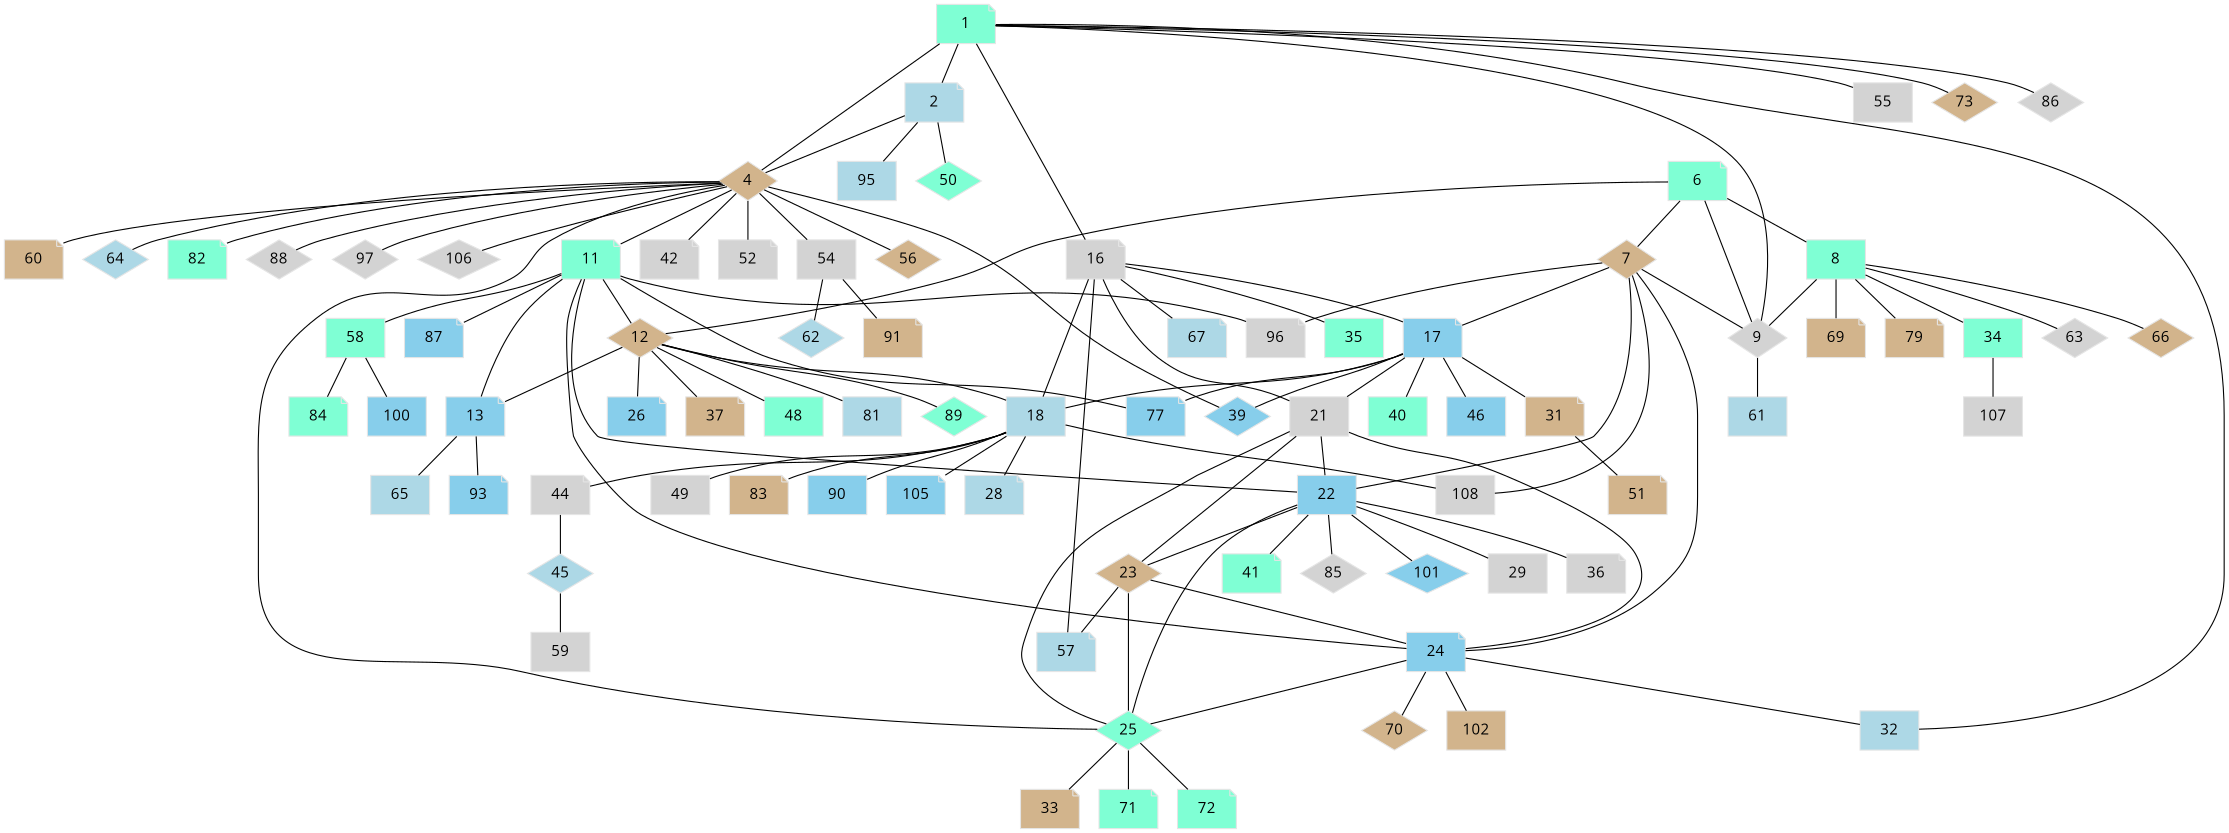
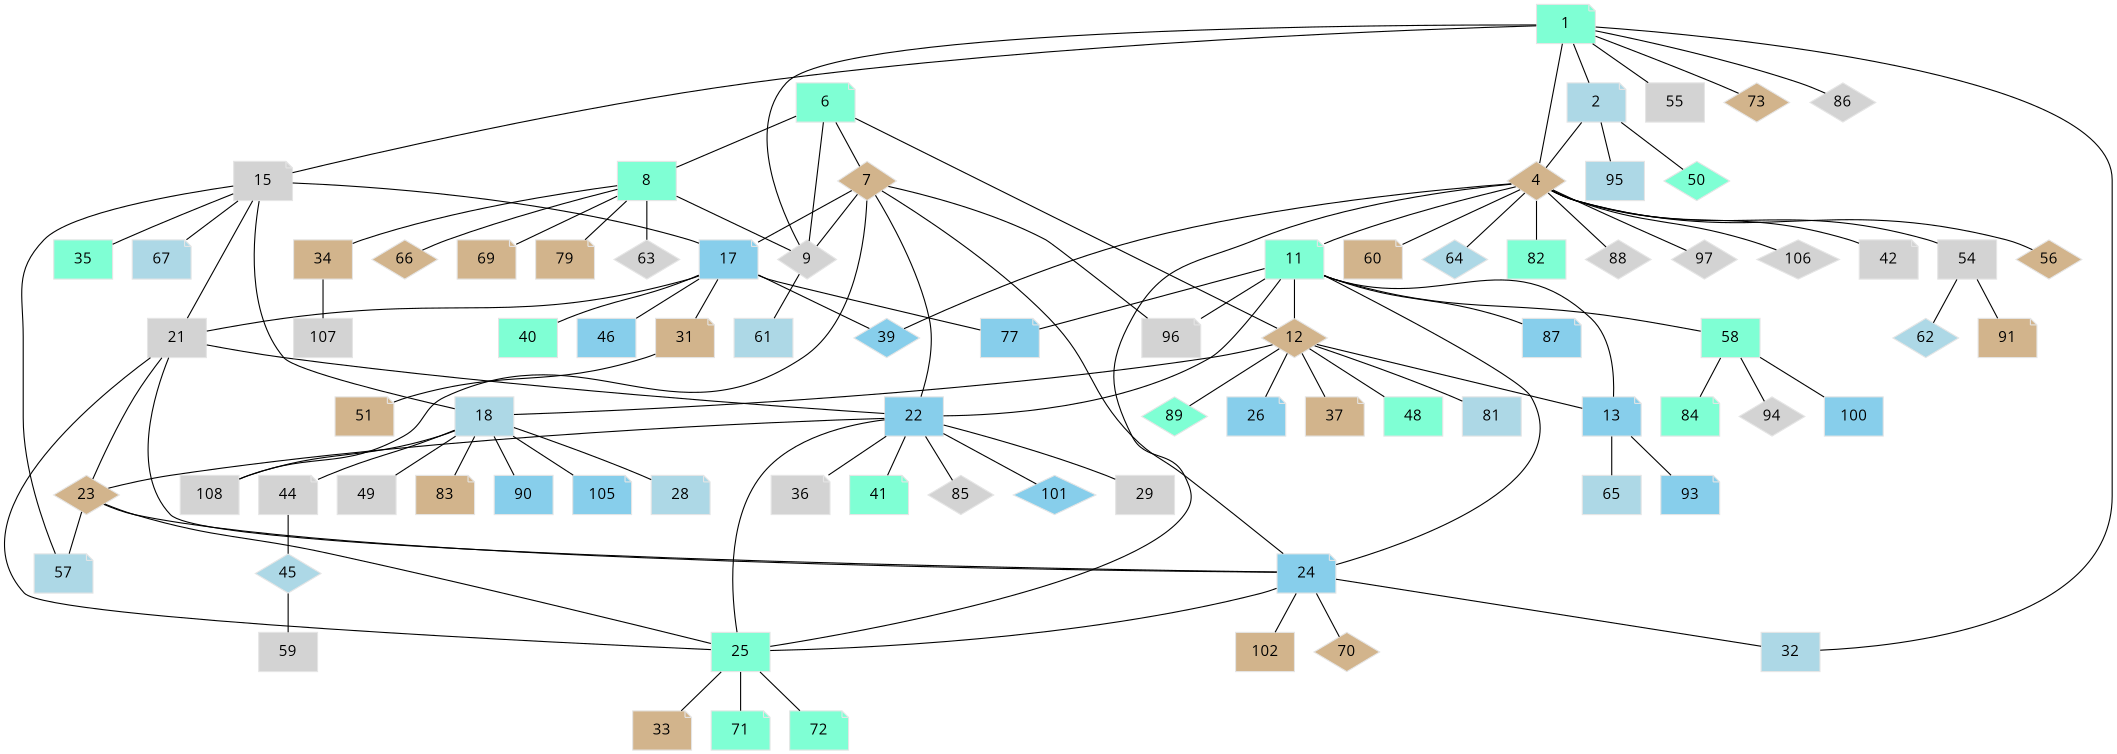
(197, 259) -> (1537, 259)
(748, 259) -> none
(1096, 259) -> (263, 181)
(1993, 338) -> (323, 259)
(1192, 386) -> none
none -> (1772, 416)
(1128, 730) -> (741, 652)
